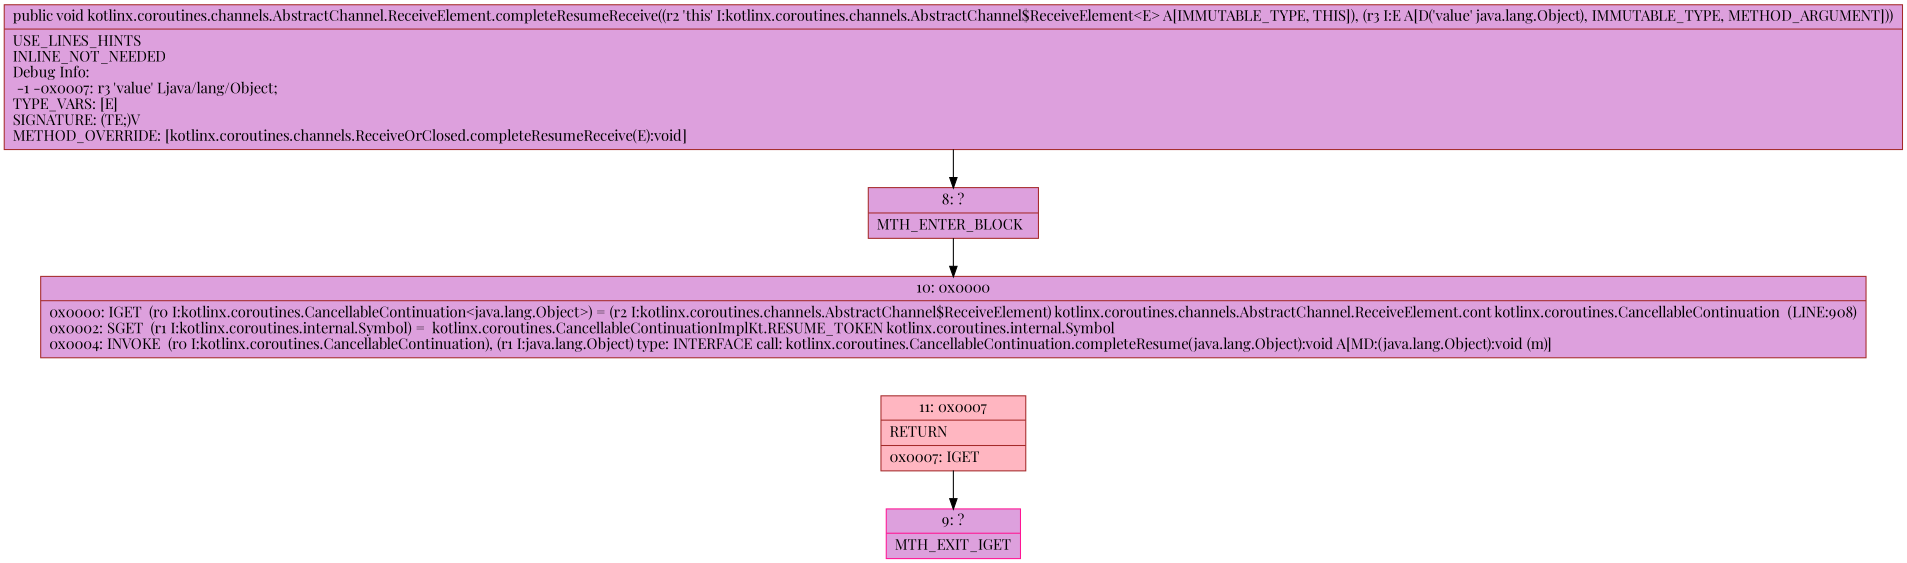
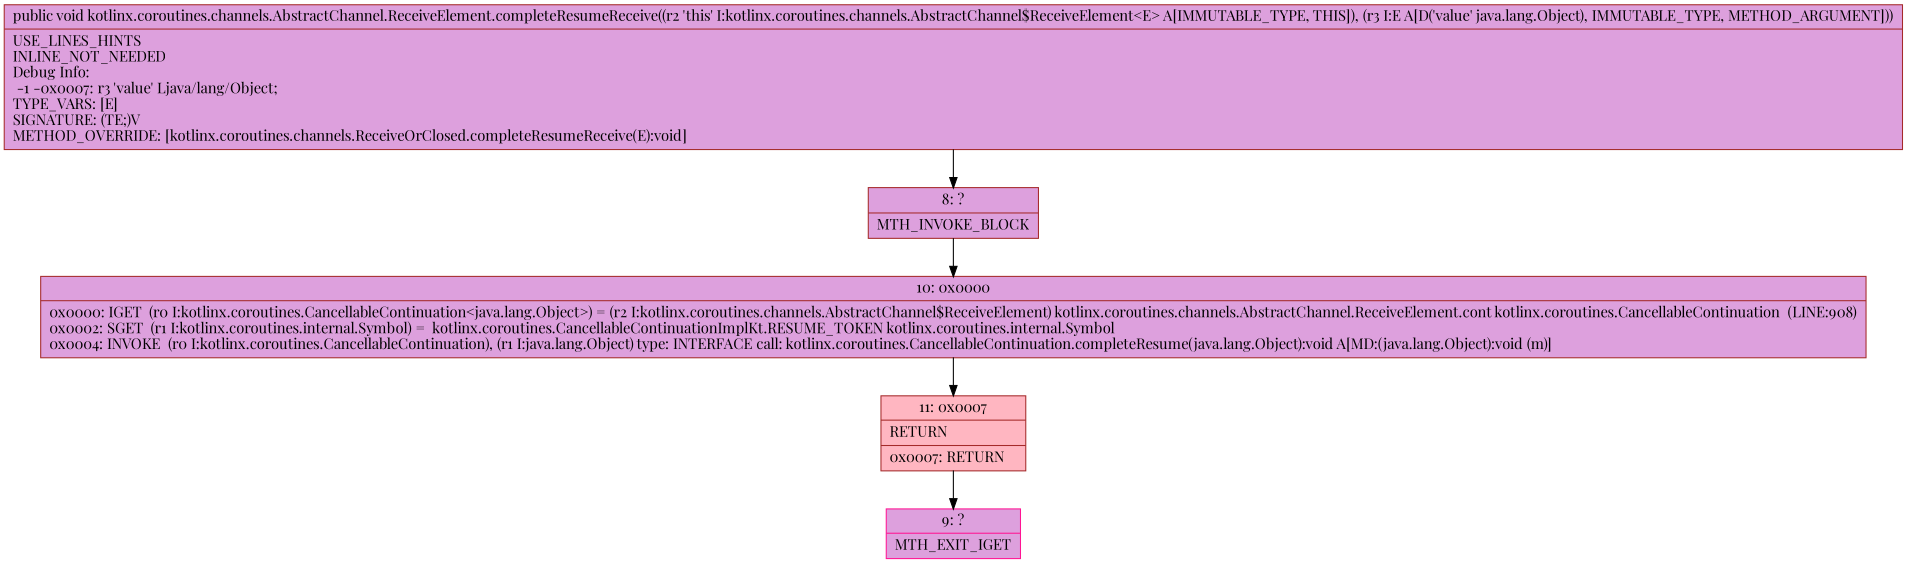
(950, 225) -> (953, 225)
none -> (953, 371)
(941, 458) -> (953, 458)
